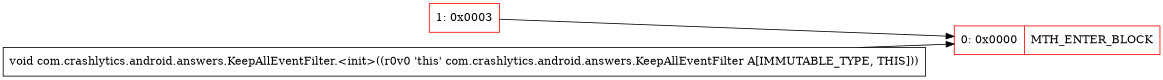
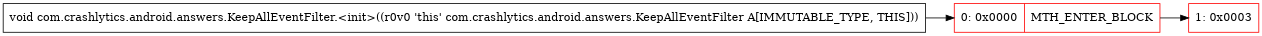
(723, 28) -> (1170, 18)
